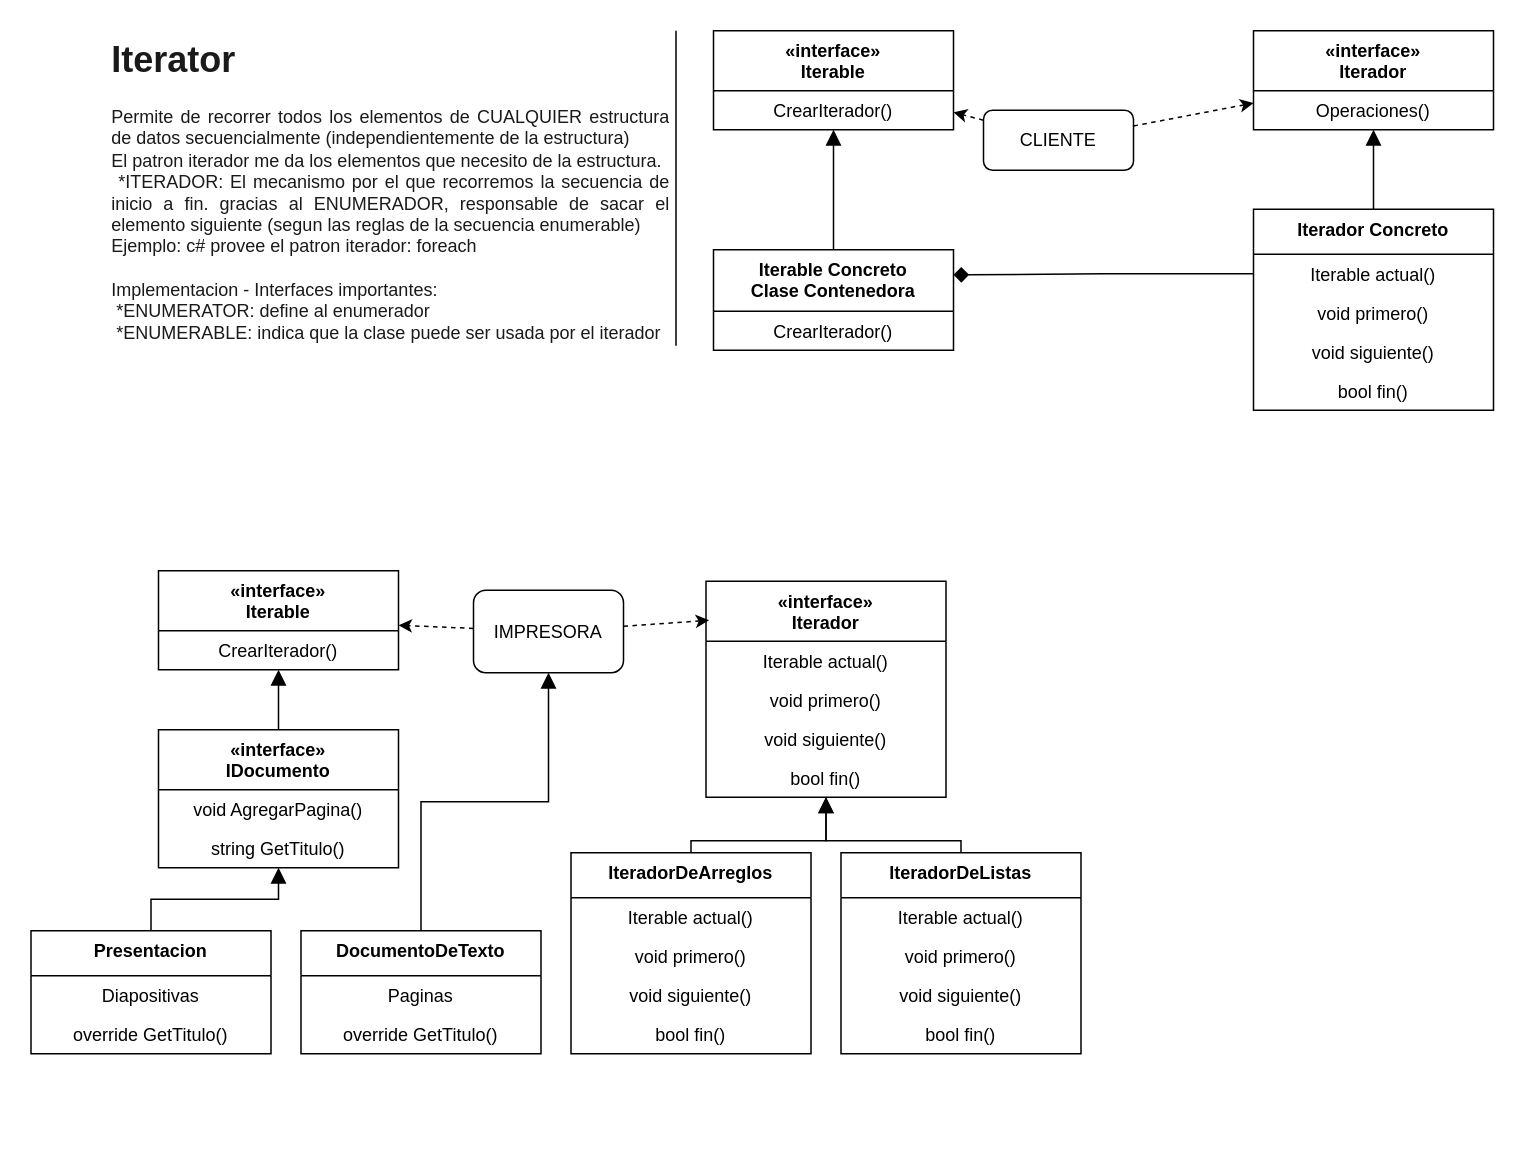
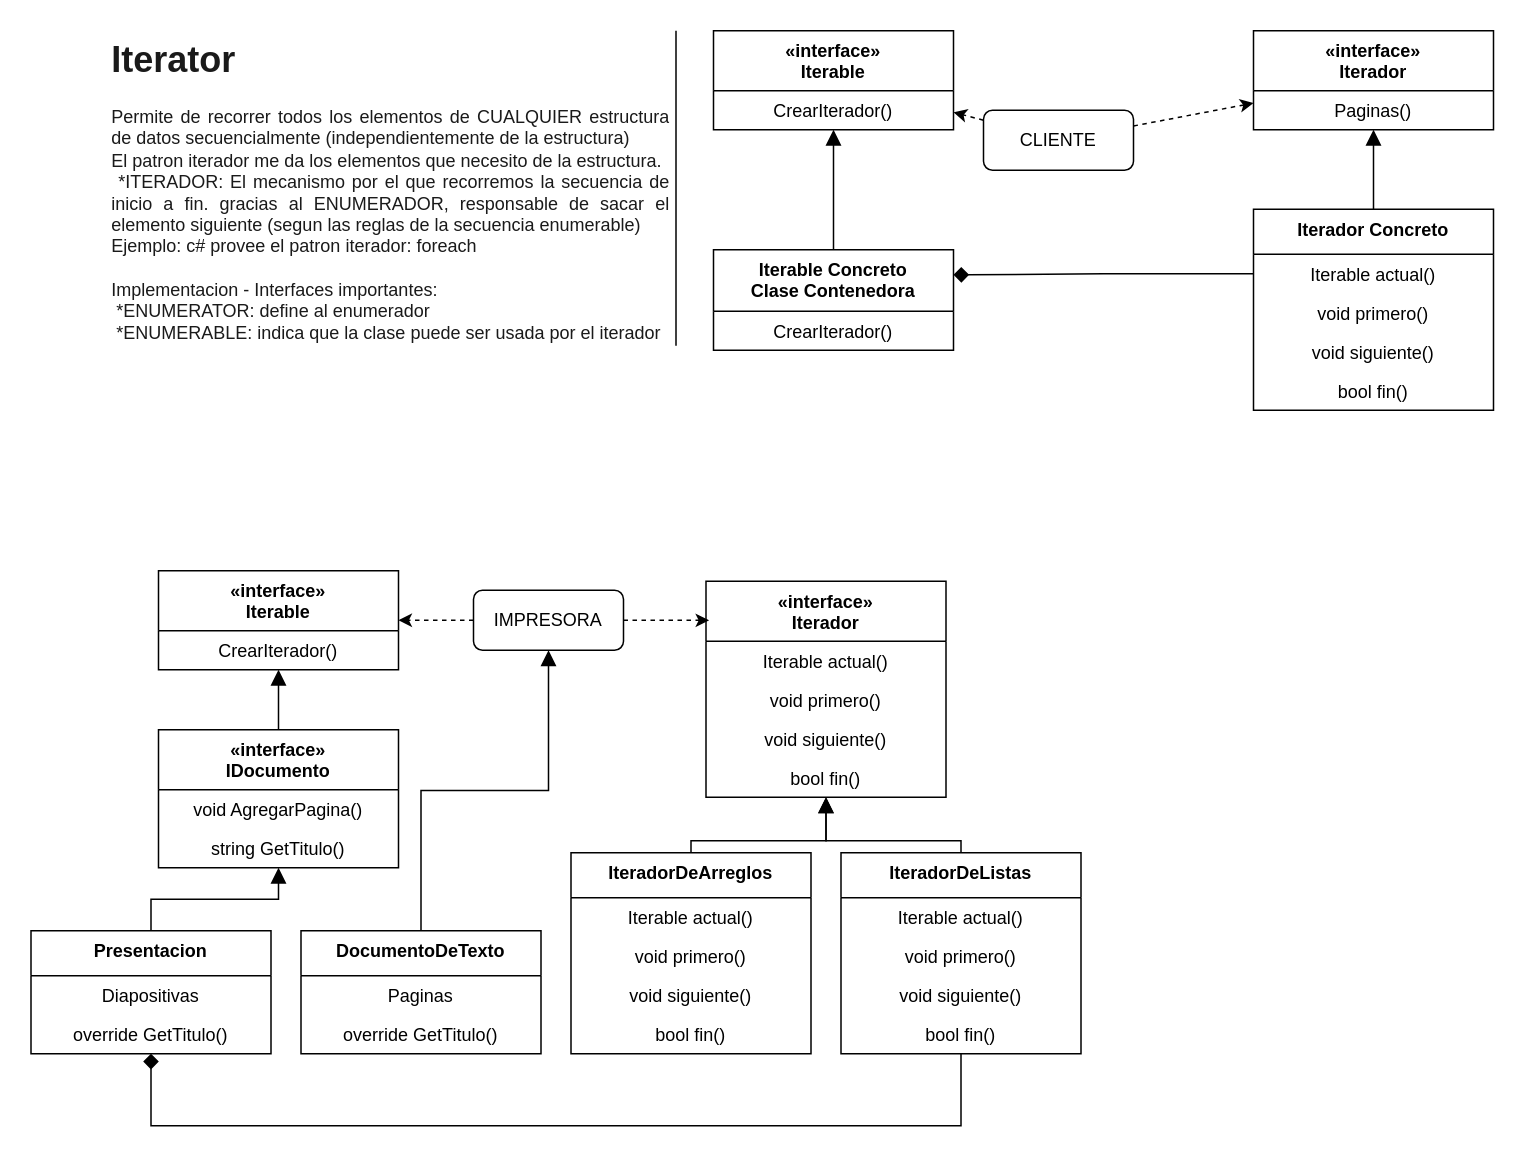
(1373, 111) -> (1373, 111)
(548, 632) -> (548, 620)
none -> (563, 1126)
